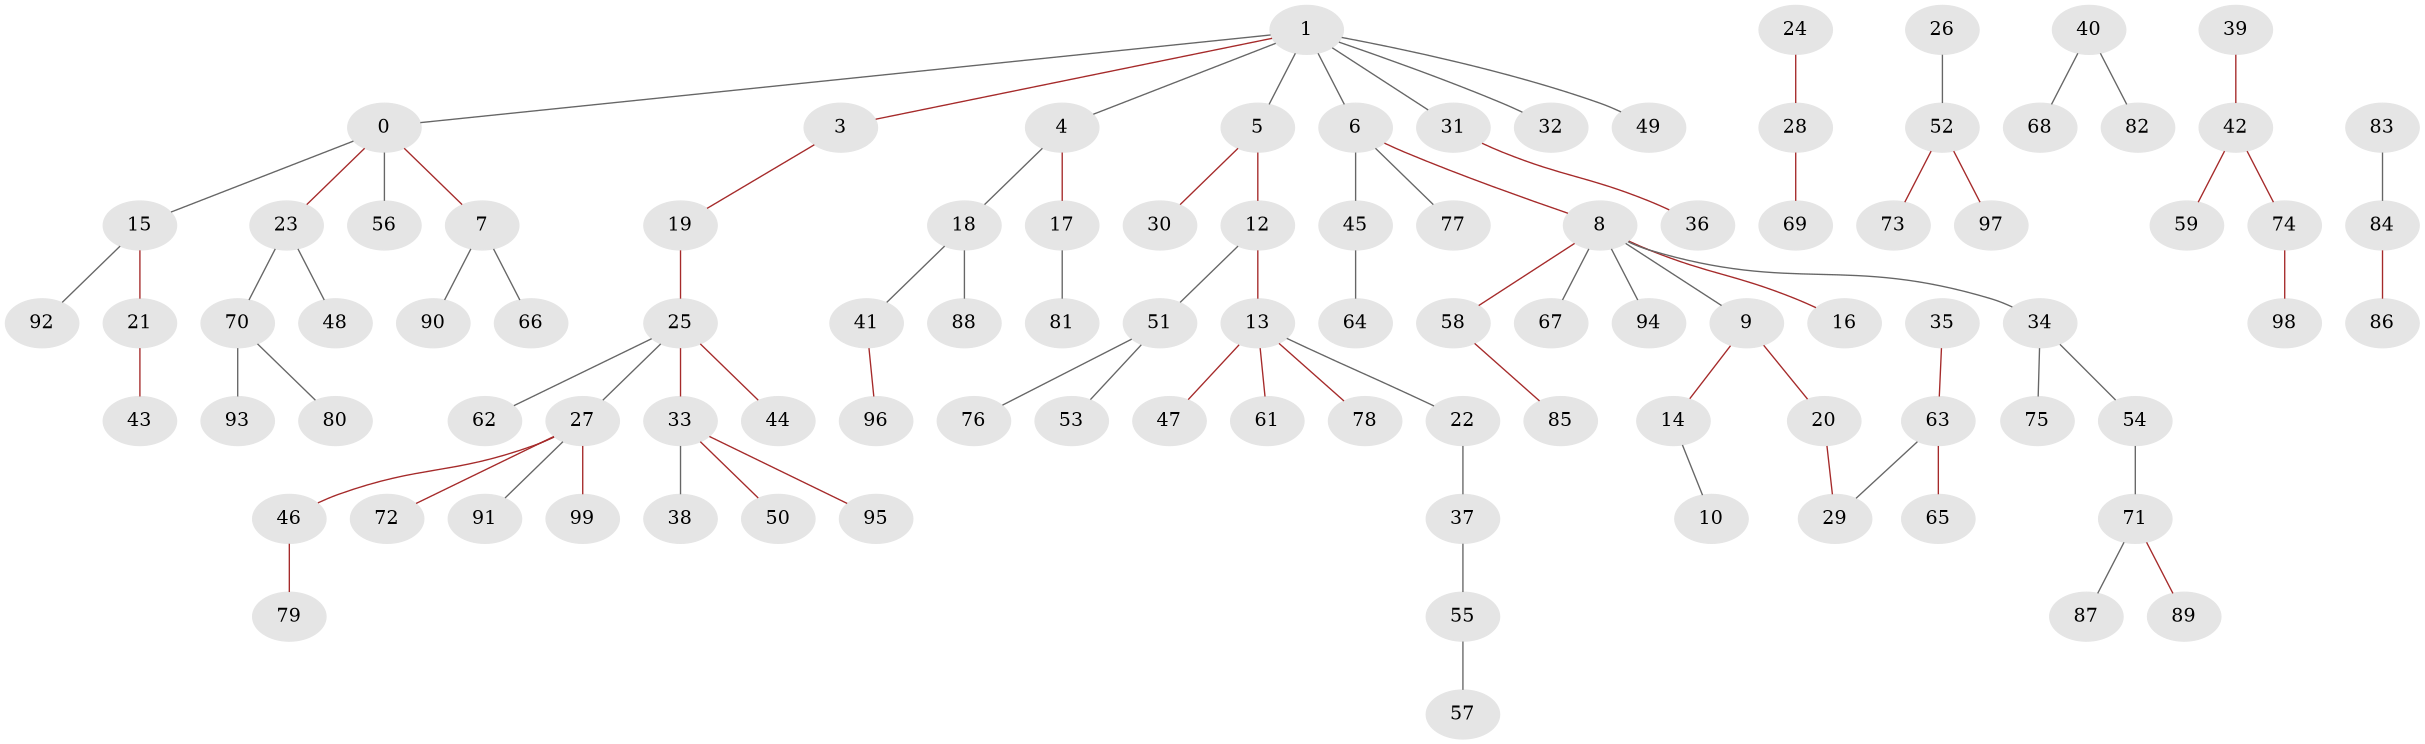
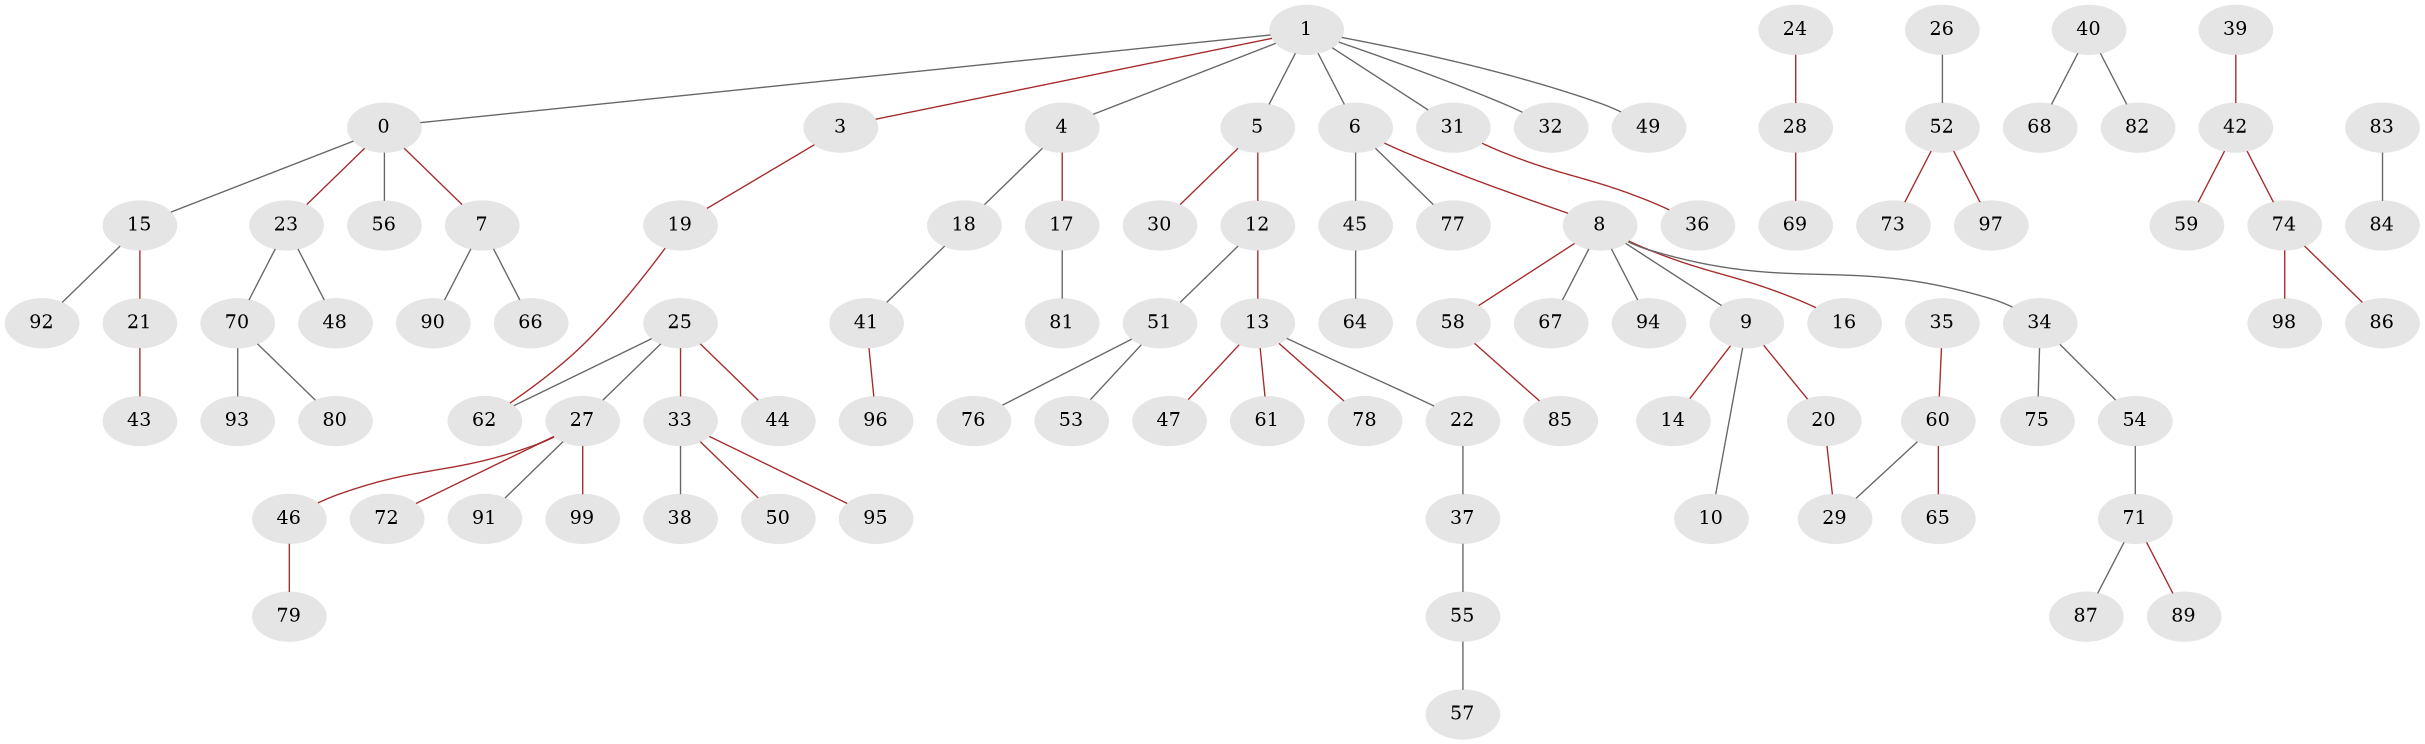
(681, 275) -> (595, 333)
(2383, 275) -> (2333, 274)
(964, 323) -> none
(1938, 421) -> (1938, 421)
(1693, 470) -> (1729, 421)
